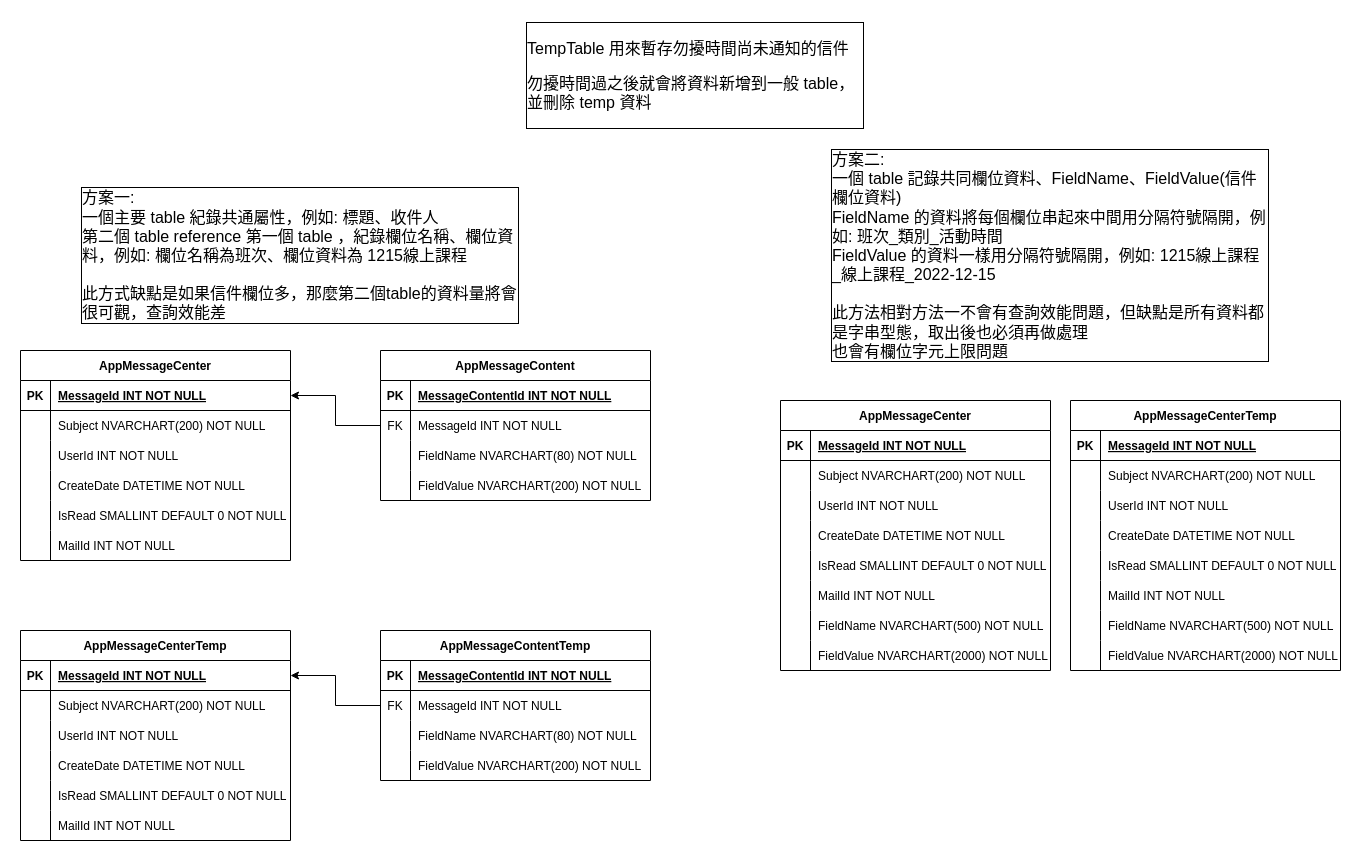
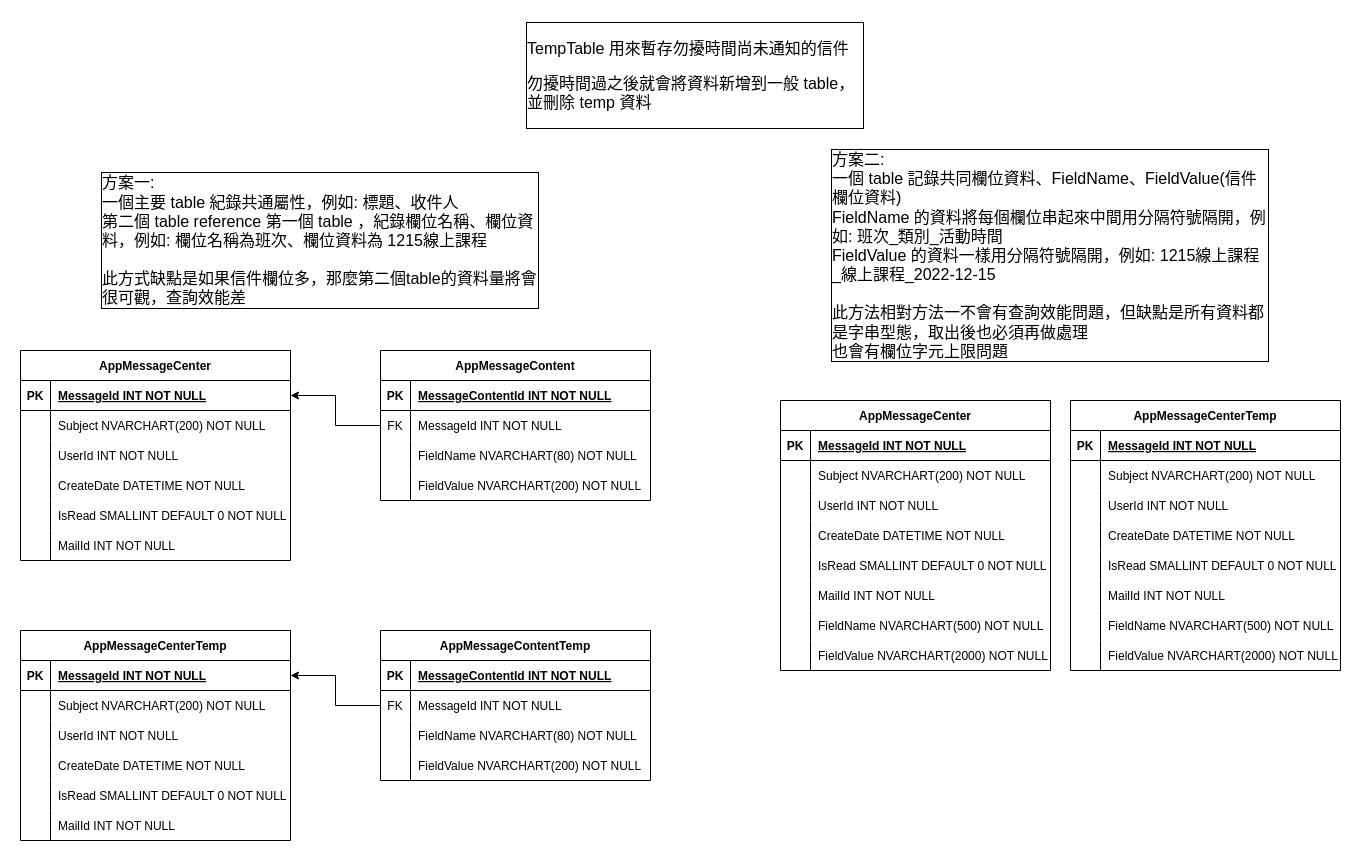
(301, 256) -> (321, 241)
